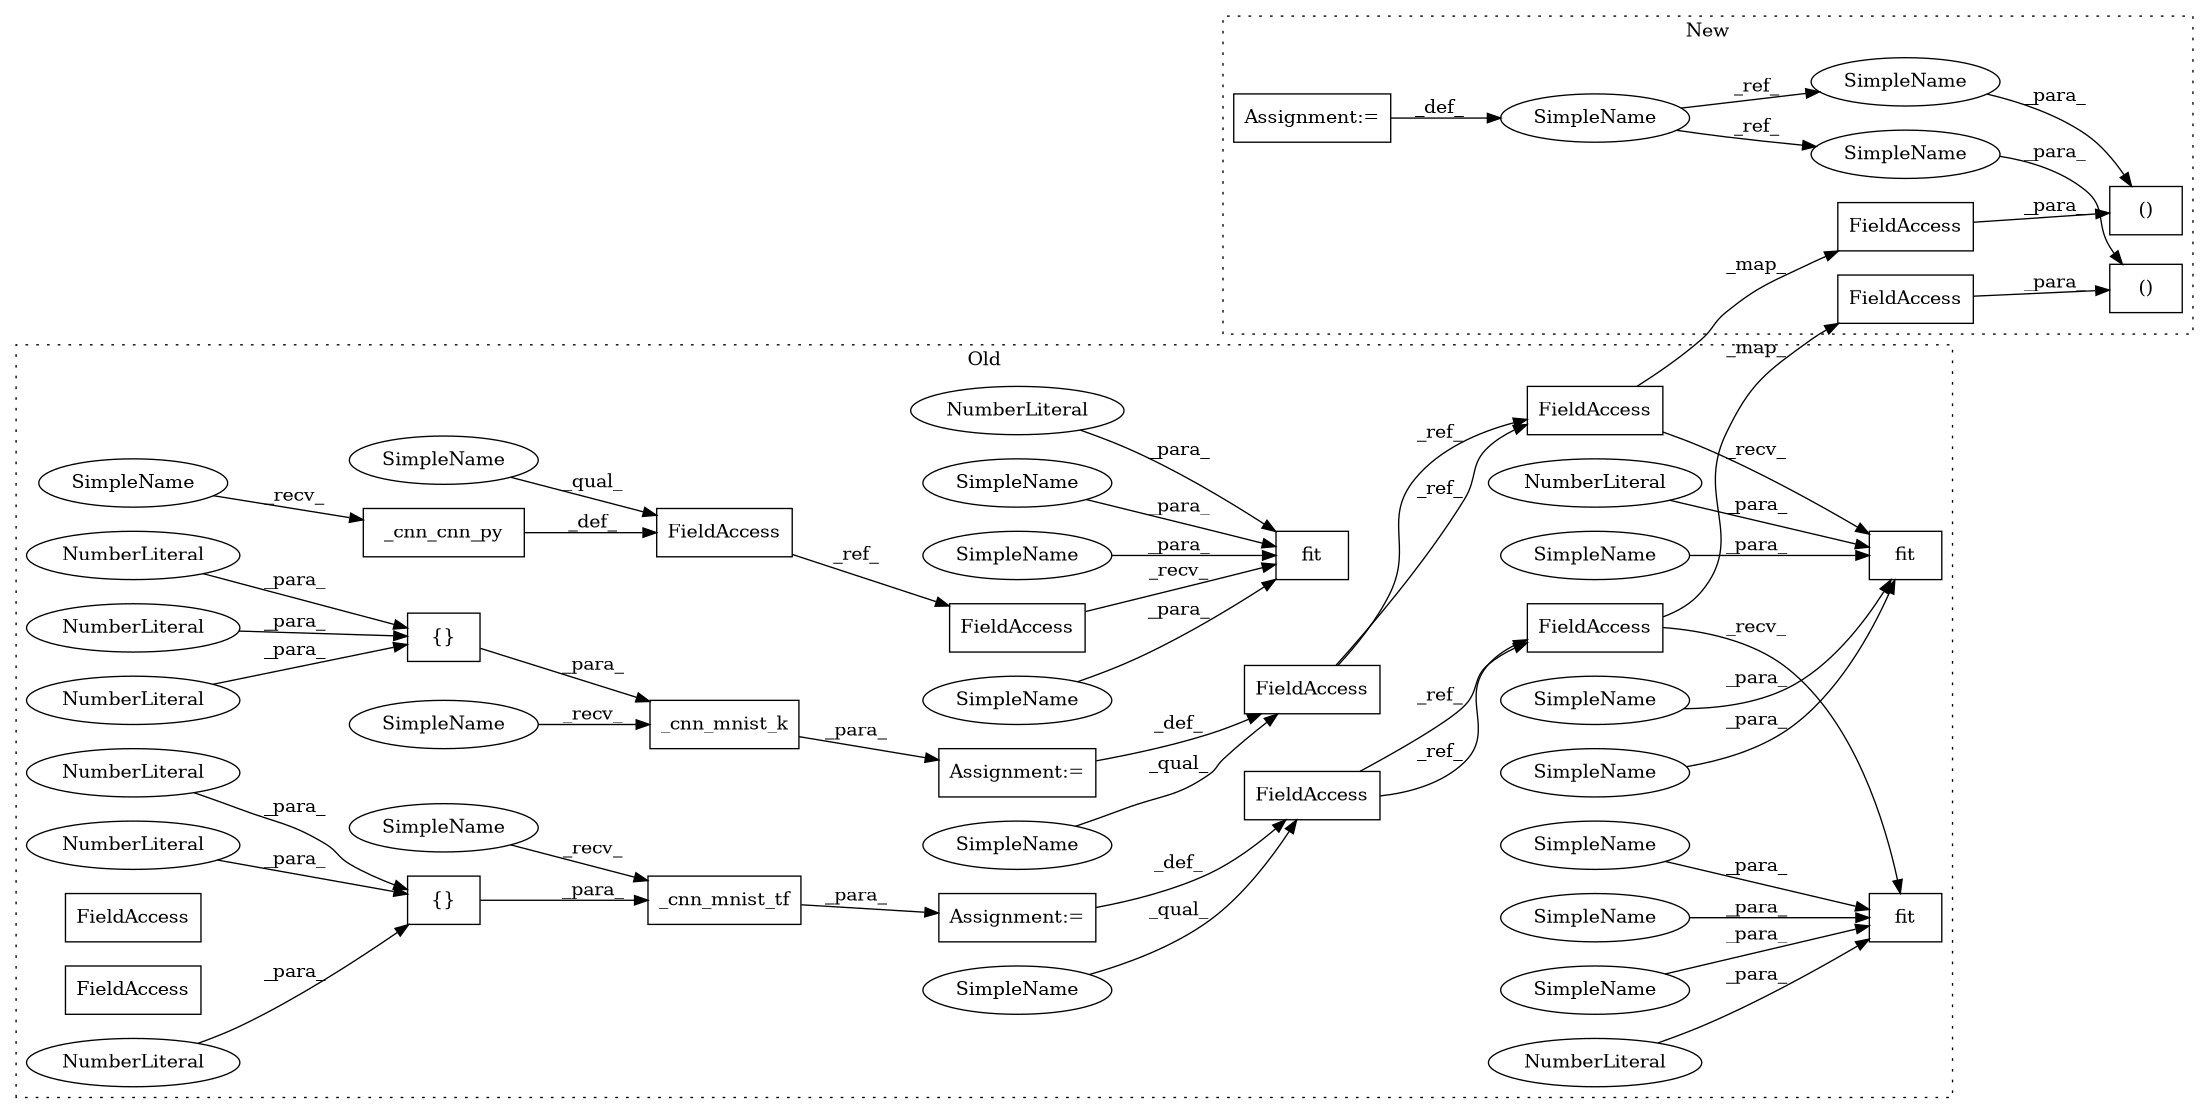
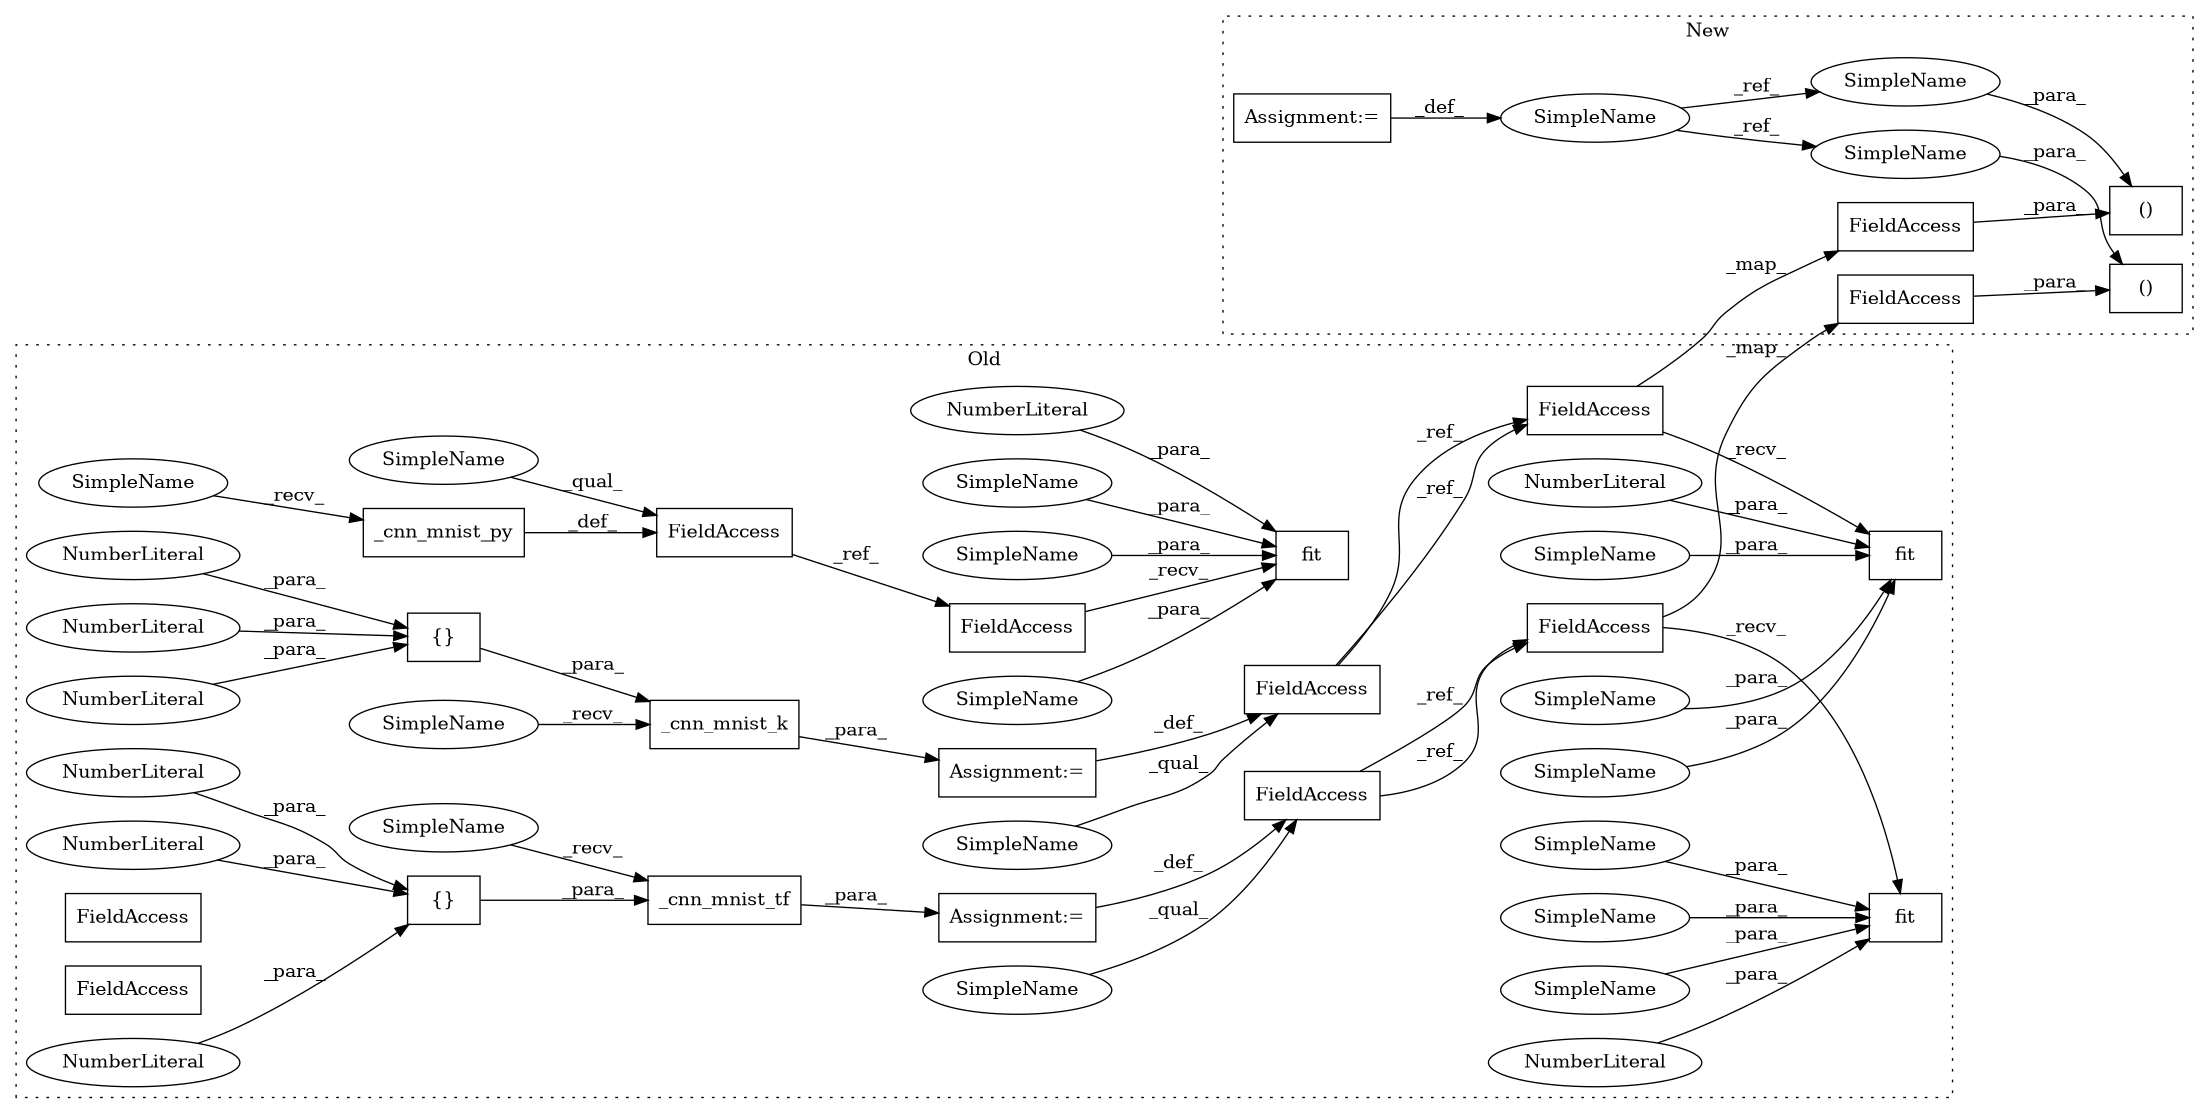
(444, 533) -> (444, 533)
